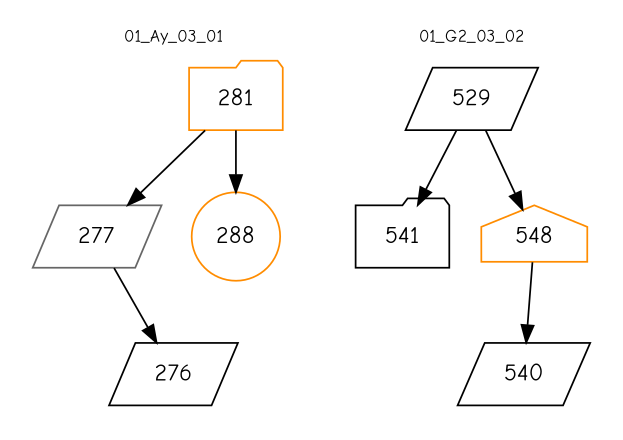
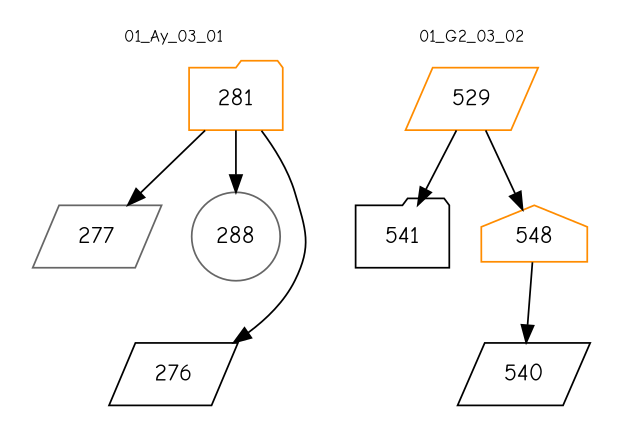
(472, 99) -> (472, 99)
(236, 237) -> (236, 237)
(131, 298) -> (305, 237)
